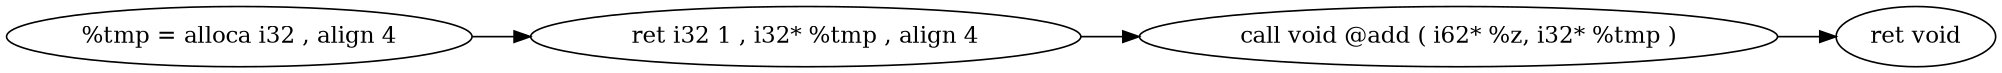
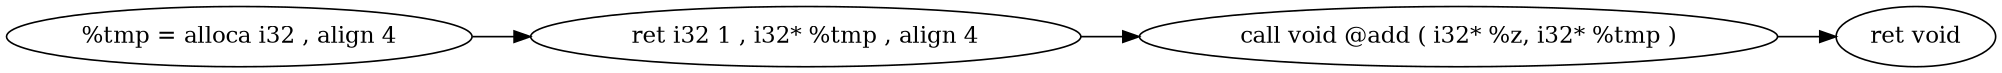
(1458, 37) -> (1458, 37)
